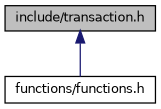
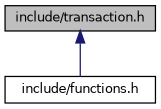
(80, 90) -> (80, 90)
